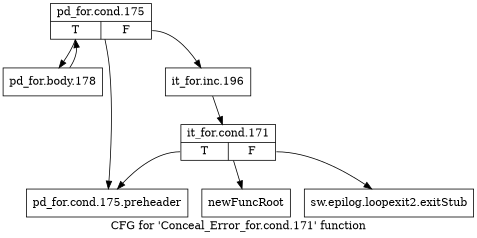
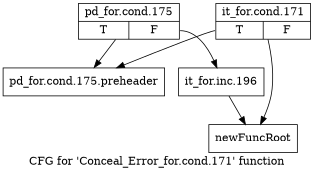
(53, 82) -> none
(216, 107) -> (235, 107)
(389, 203) -> none
